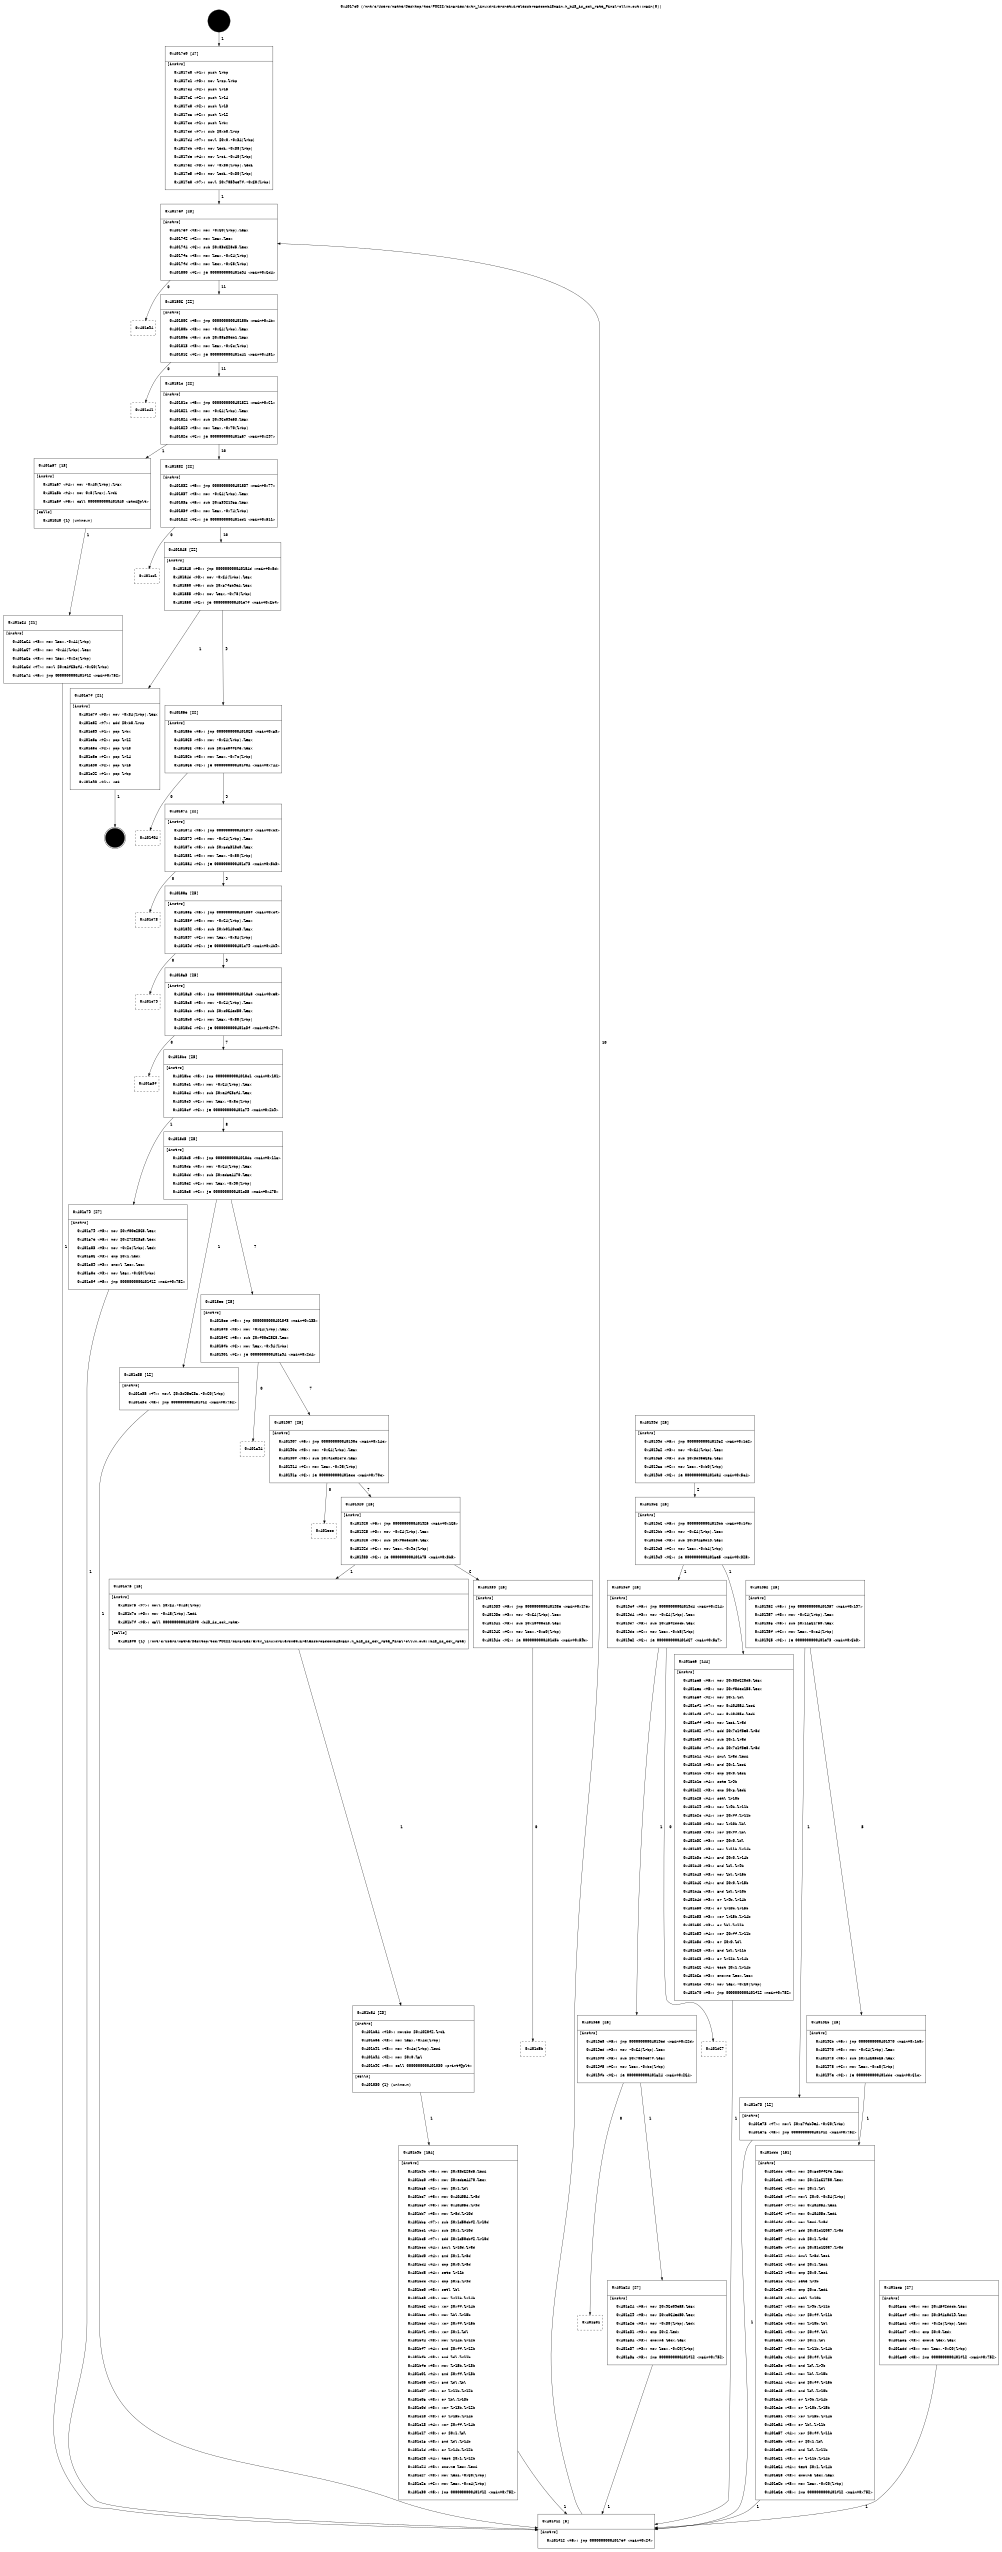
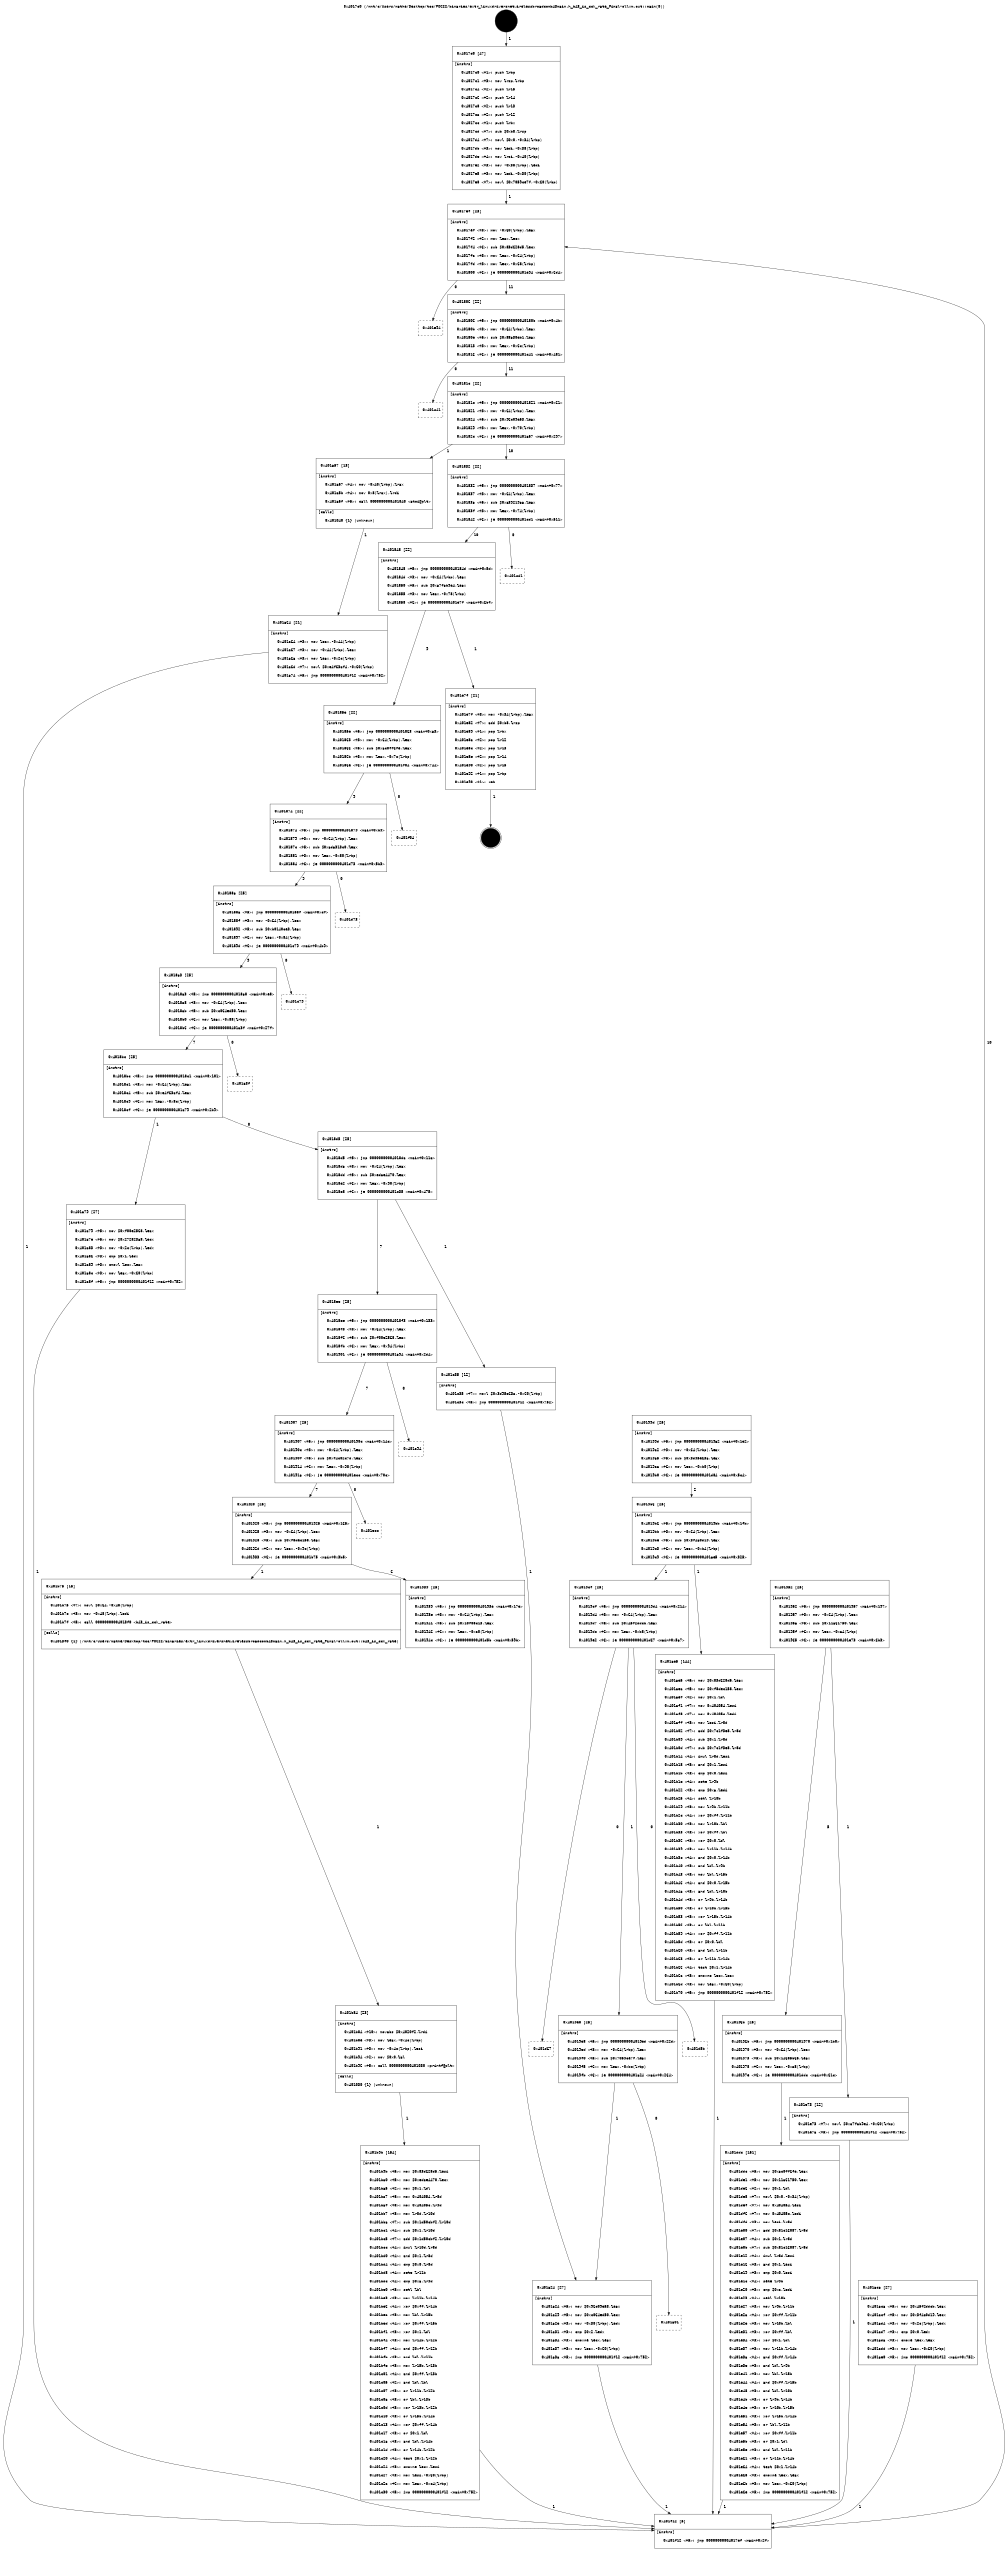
(533, 1843) -> (638, 1860)
(99, 2119) -> (521, 1846)
